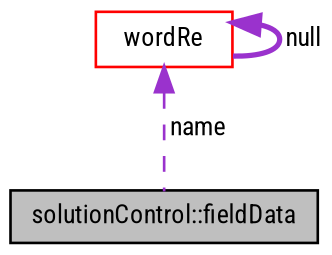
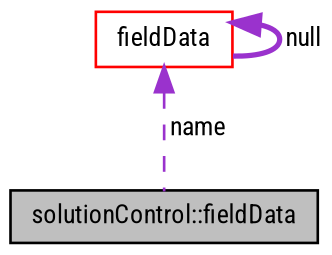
(164, 39) -> (164, 39)
